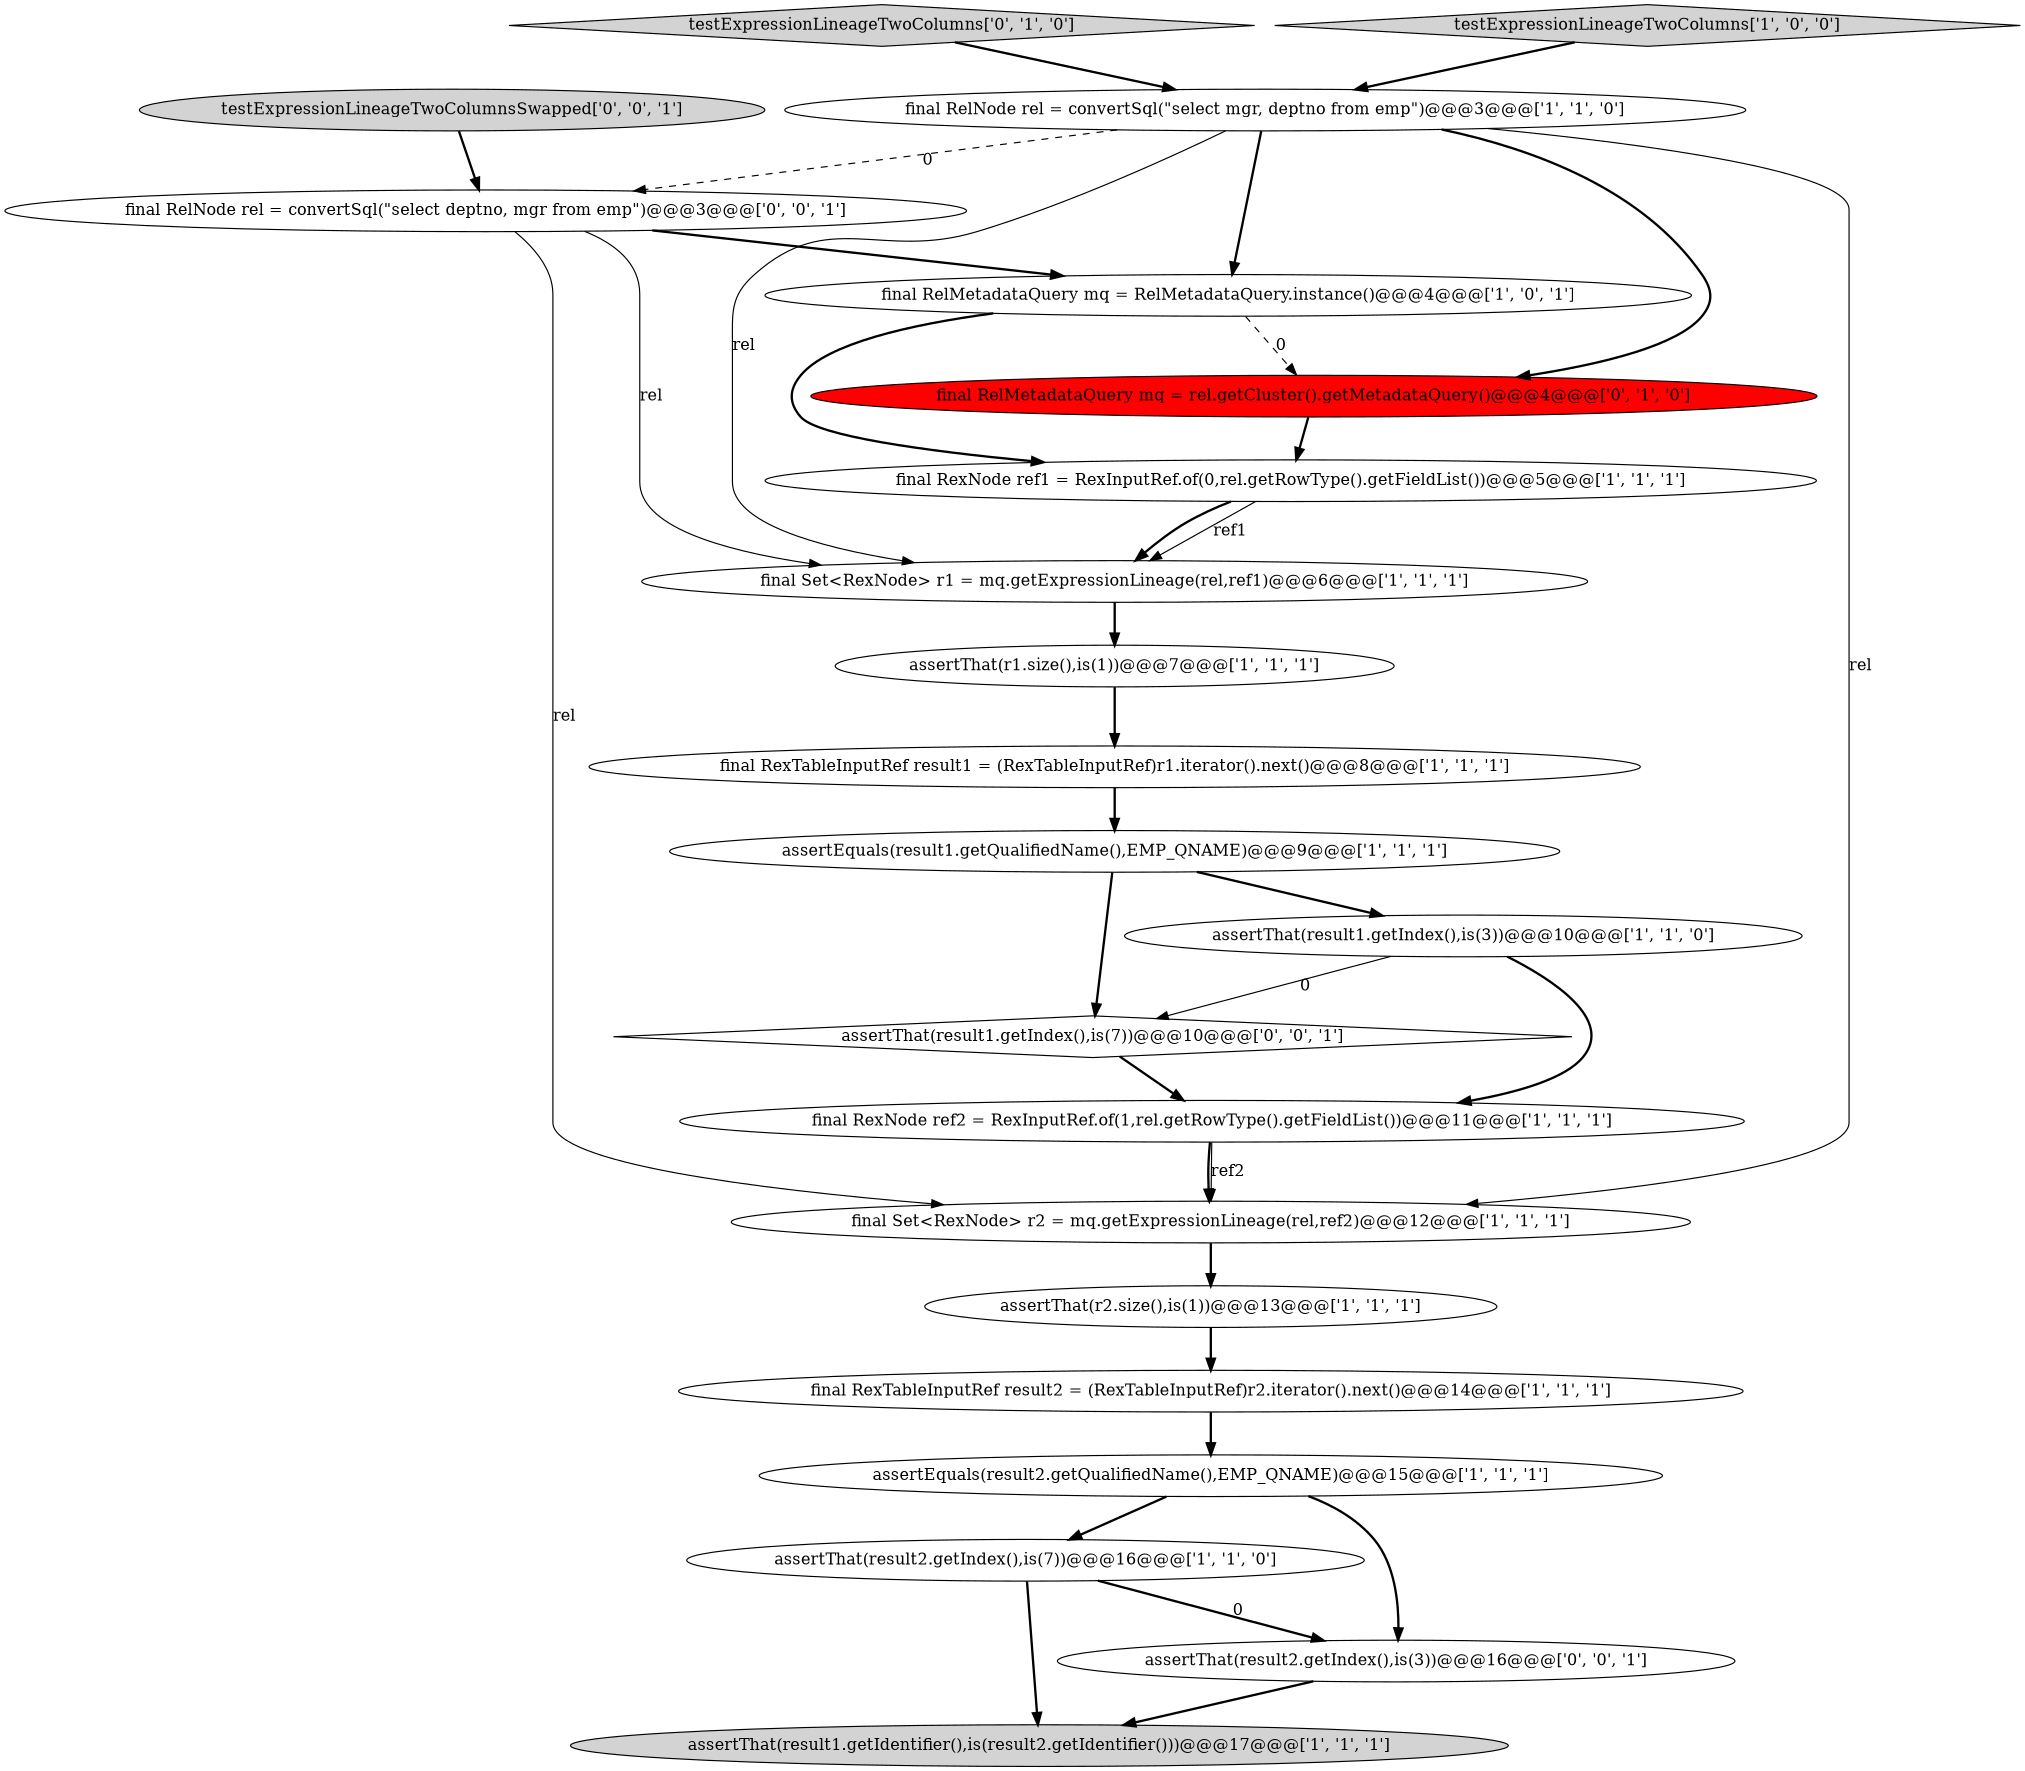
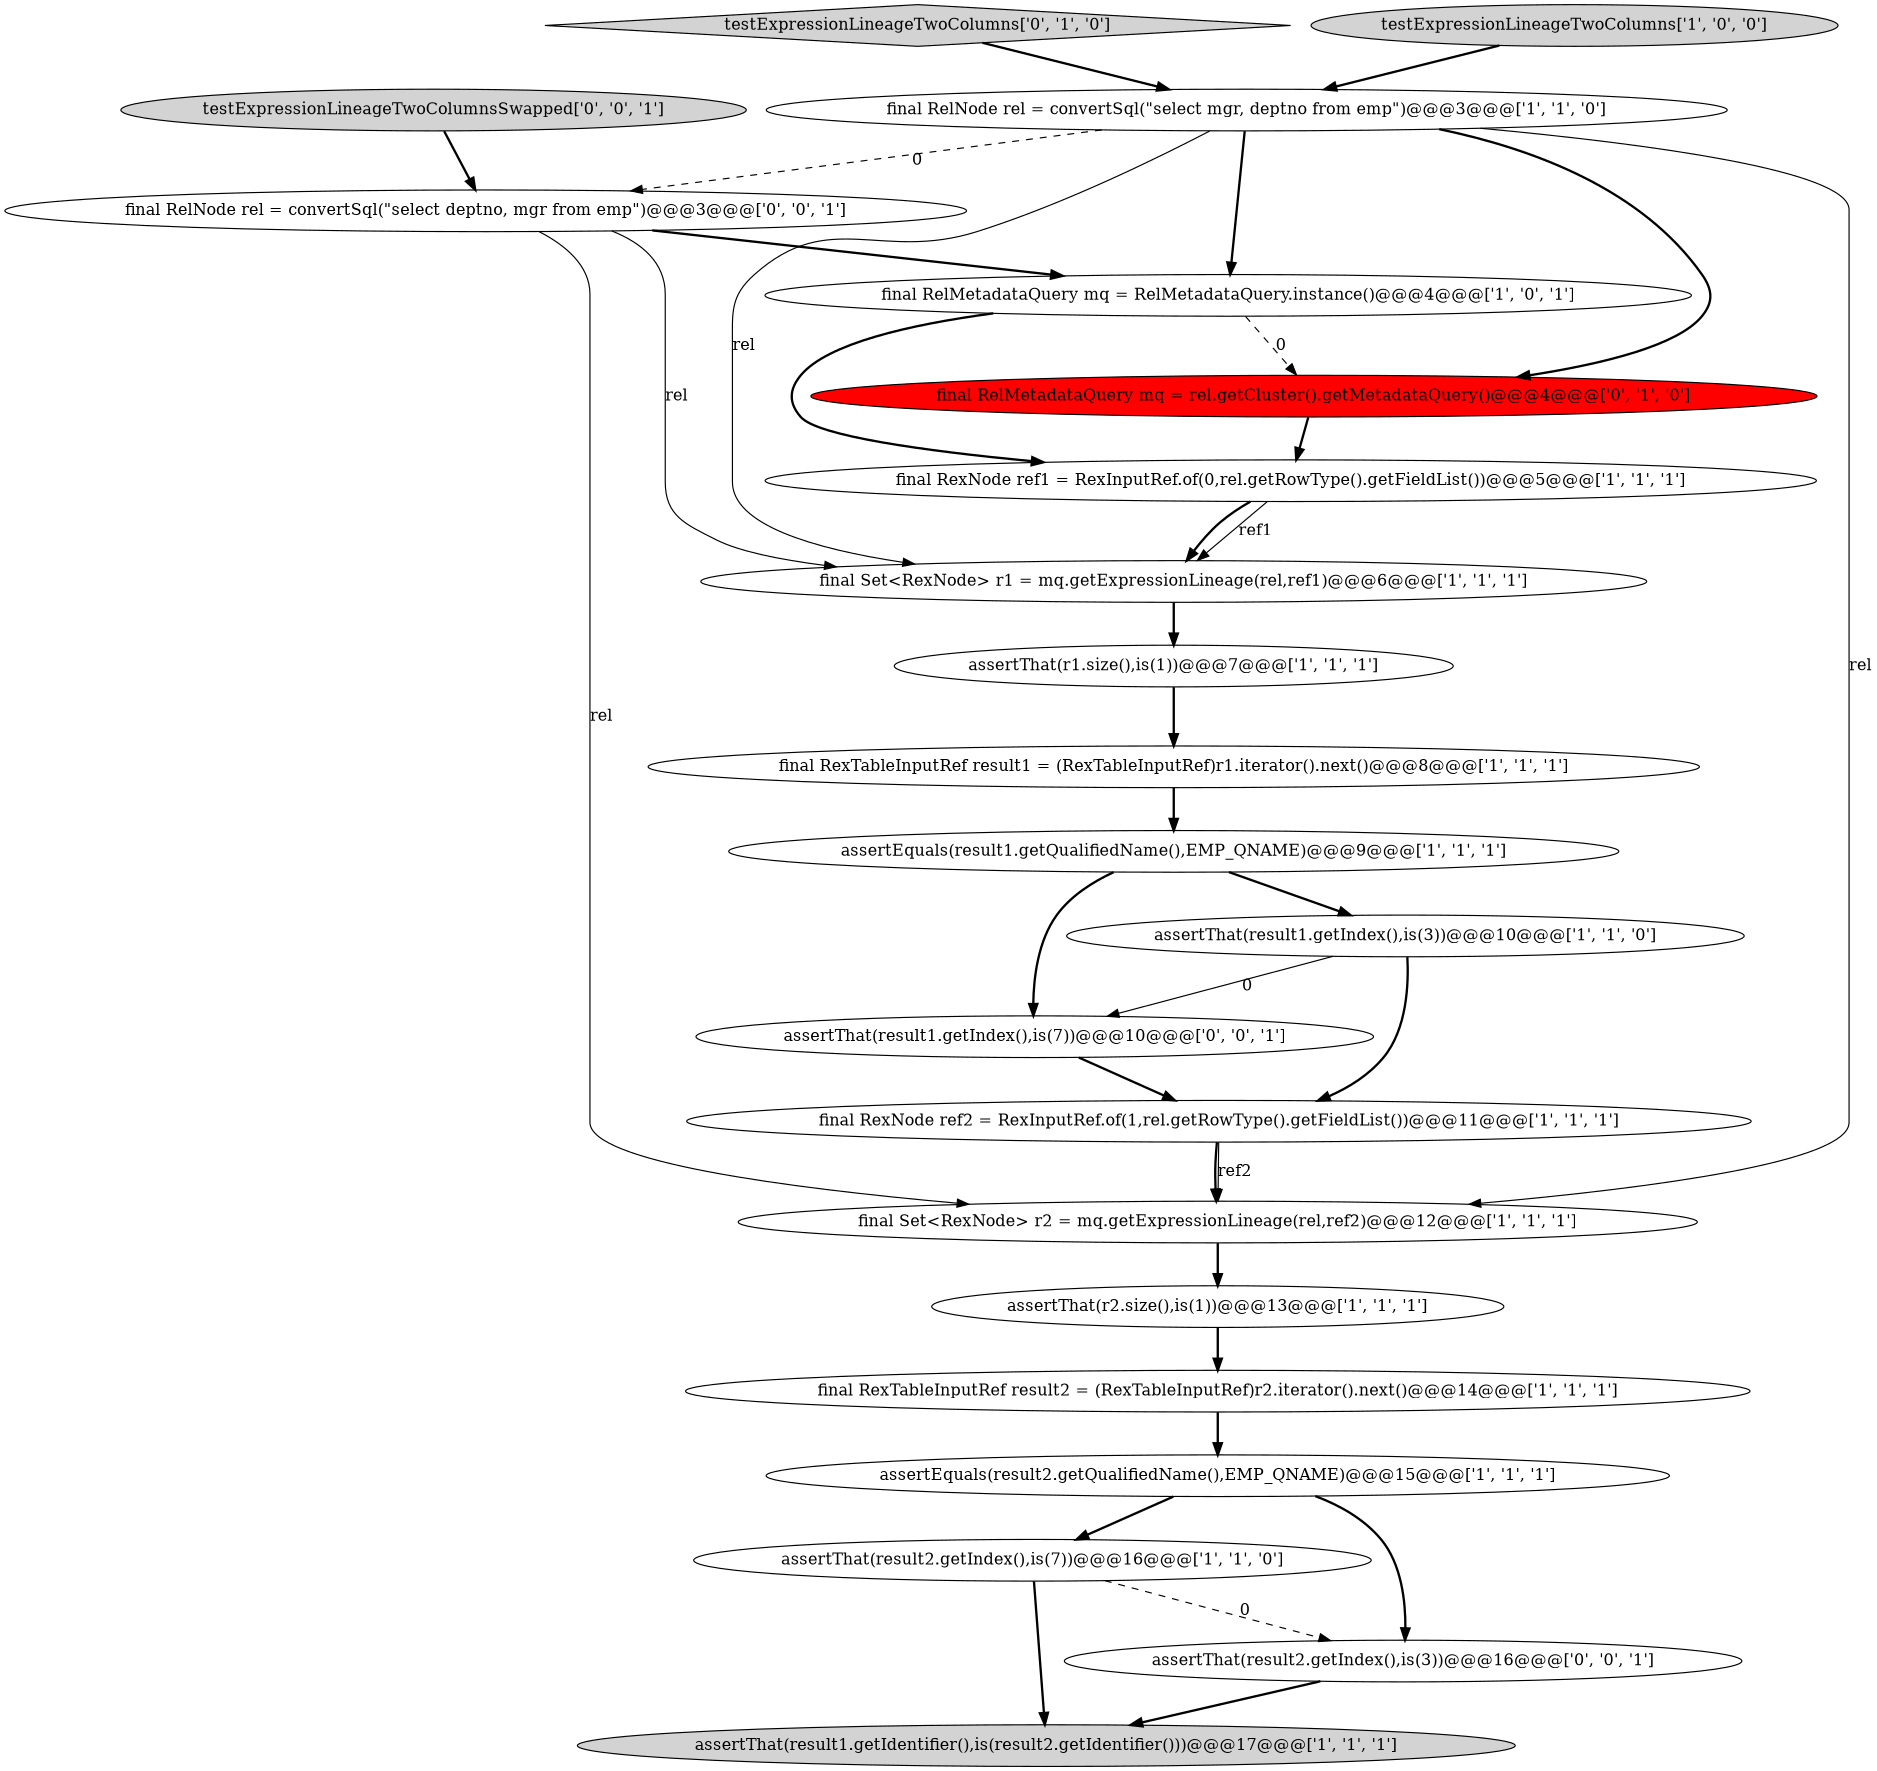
(1647, 25) -> (1575, 25)
(1093, 1037) -> (1035, 1037)
(1205, 1609) -> (1212, 1609)
